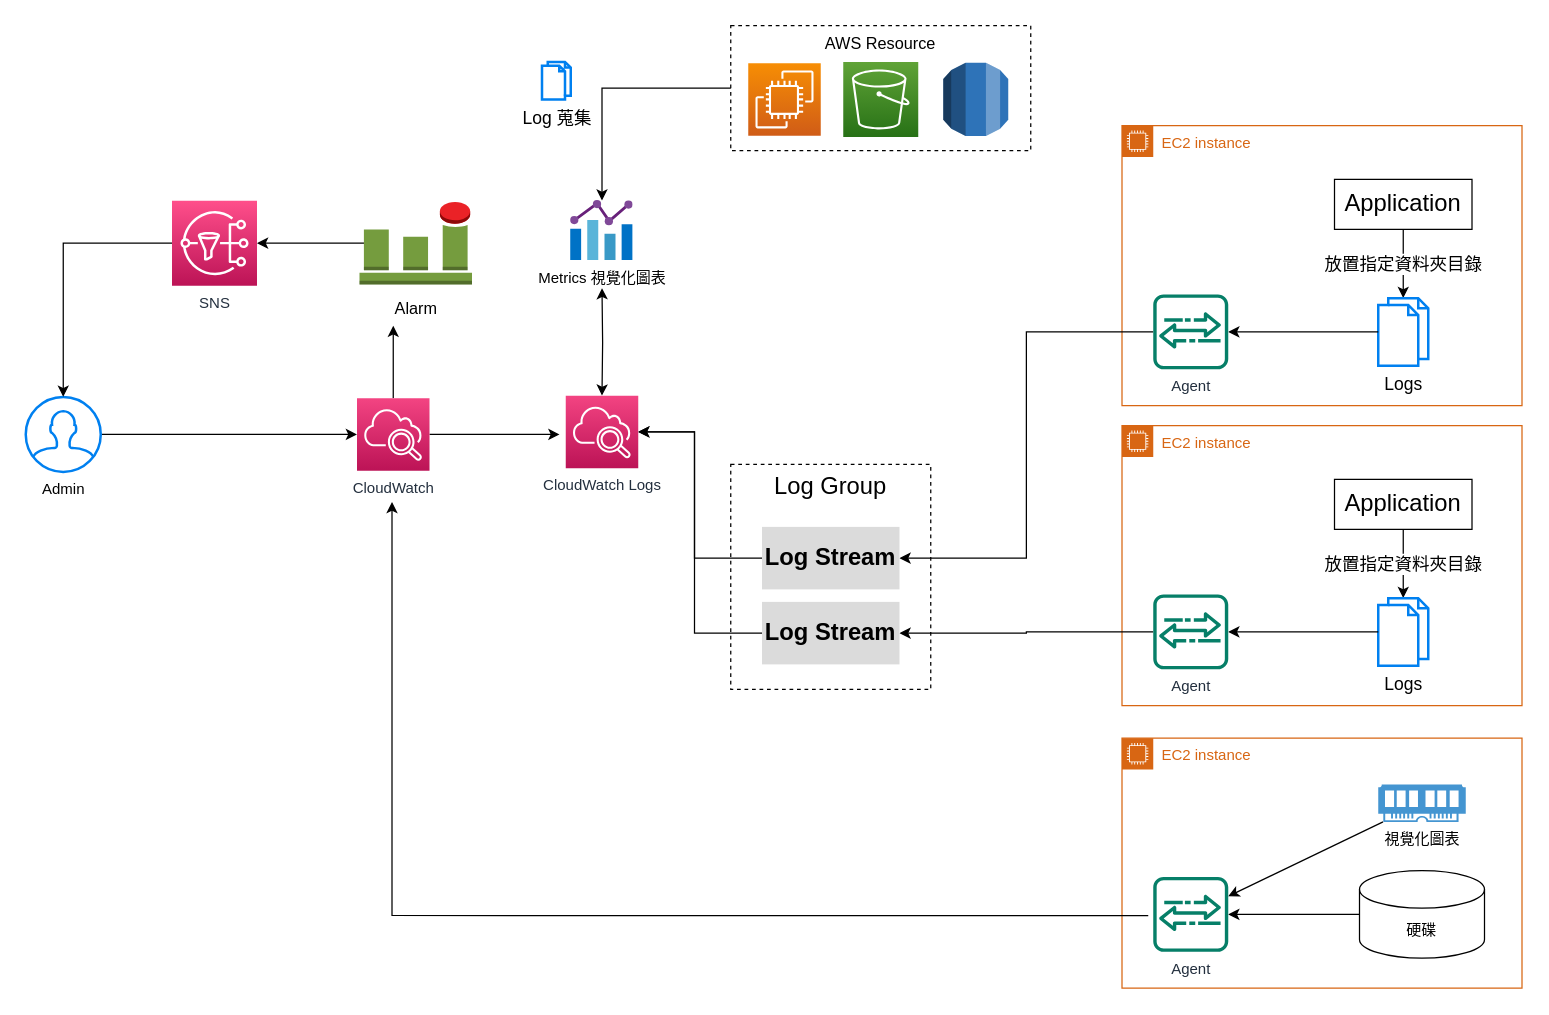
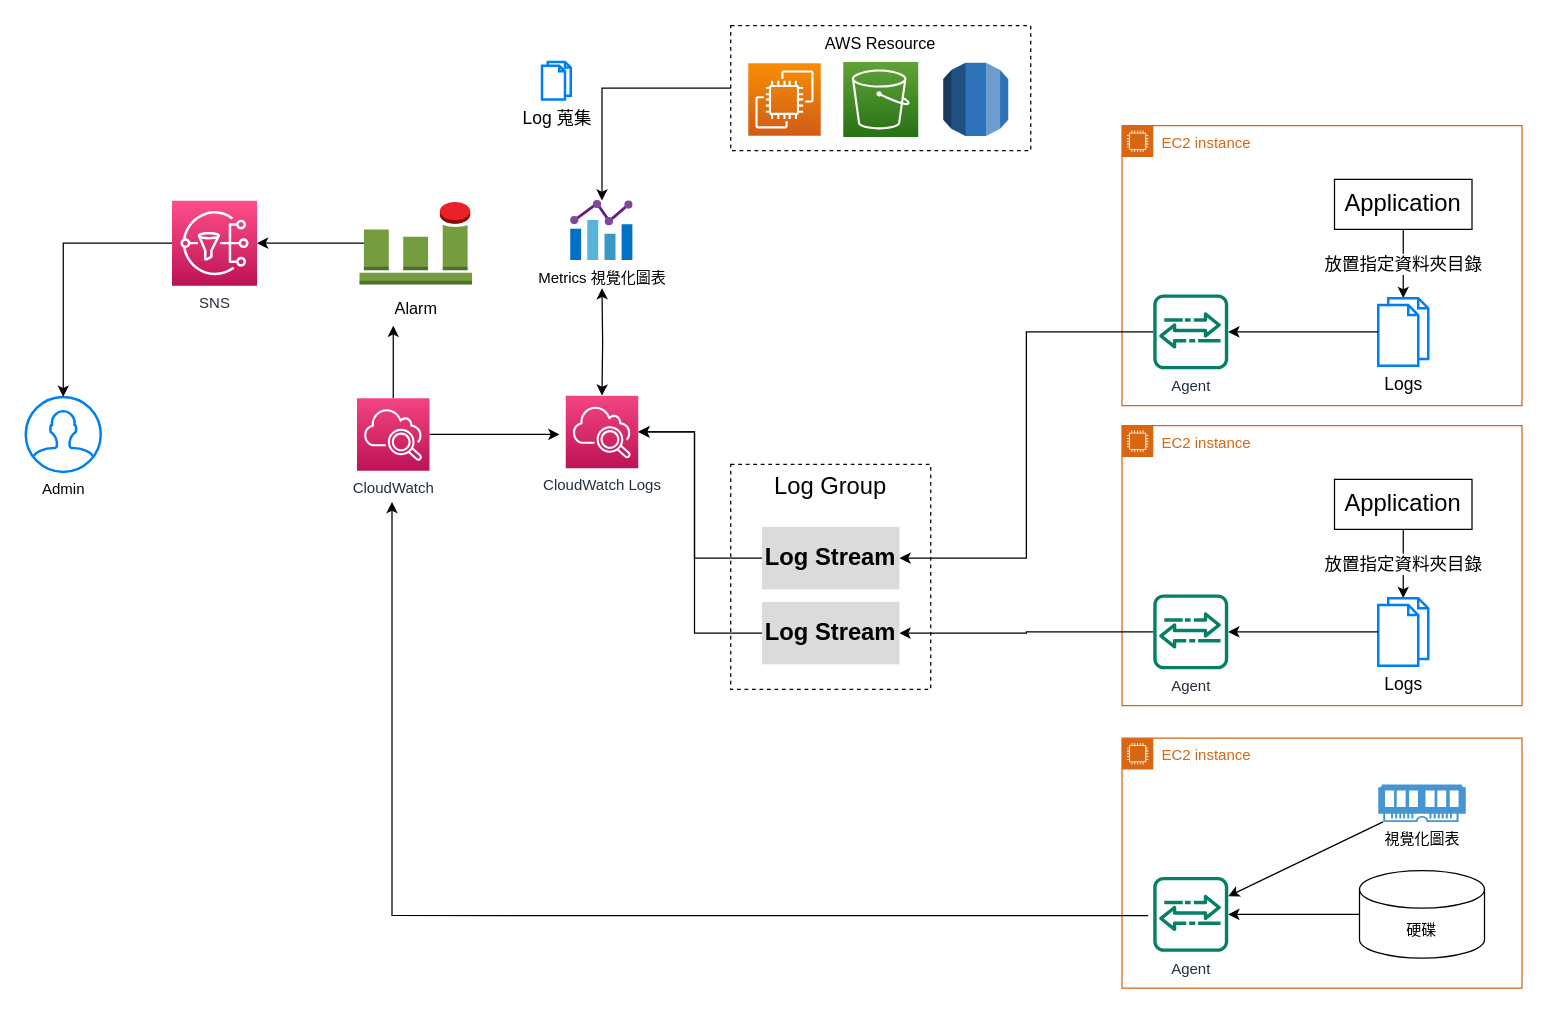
(225, 434) -> none
